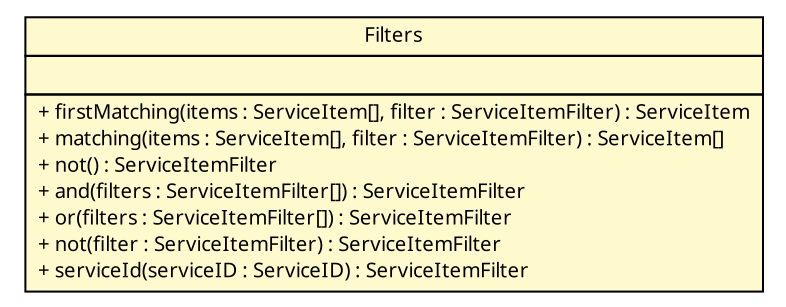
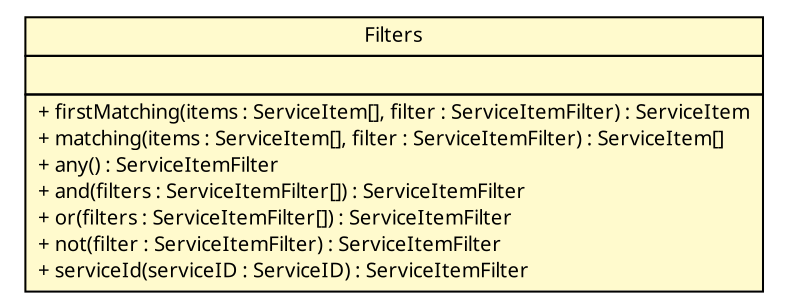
(158, 166) -> (160, 166)
